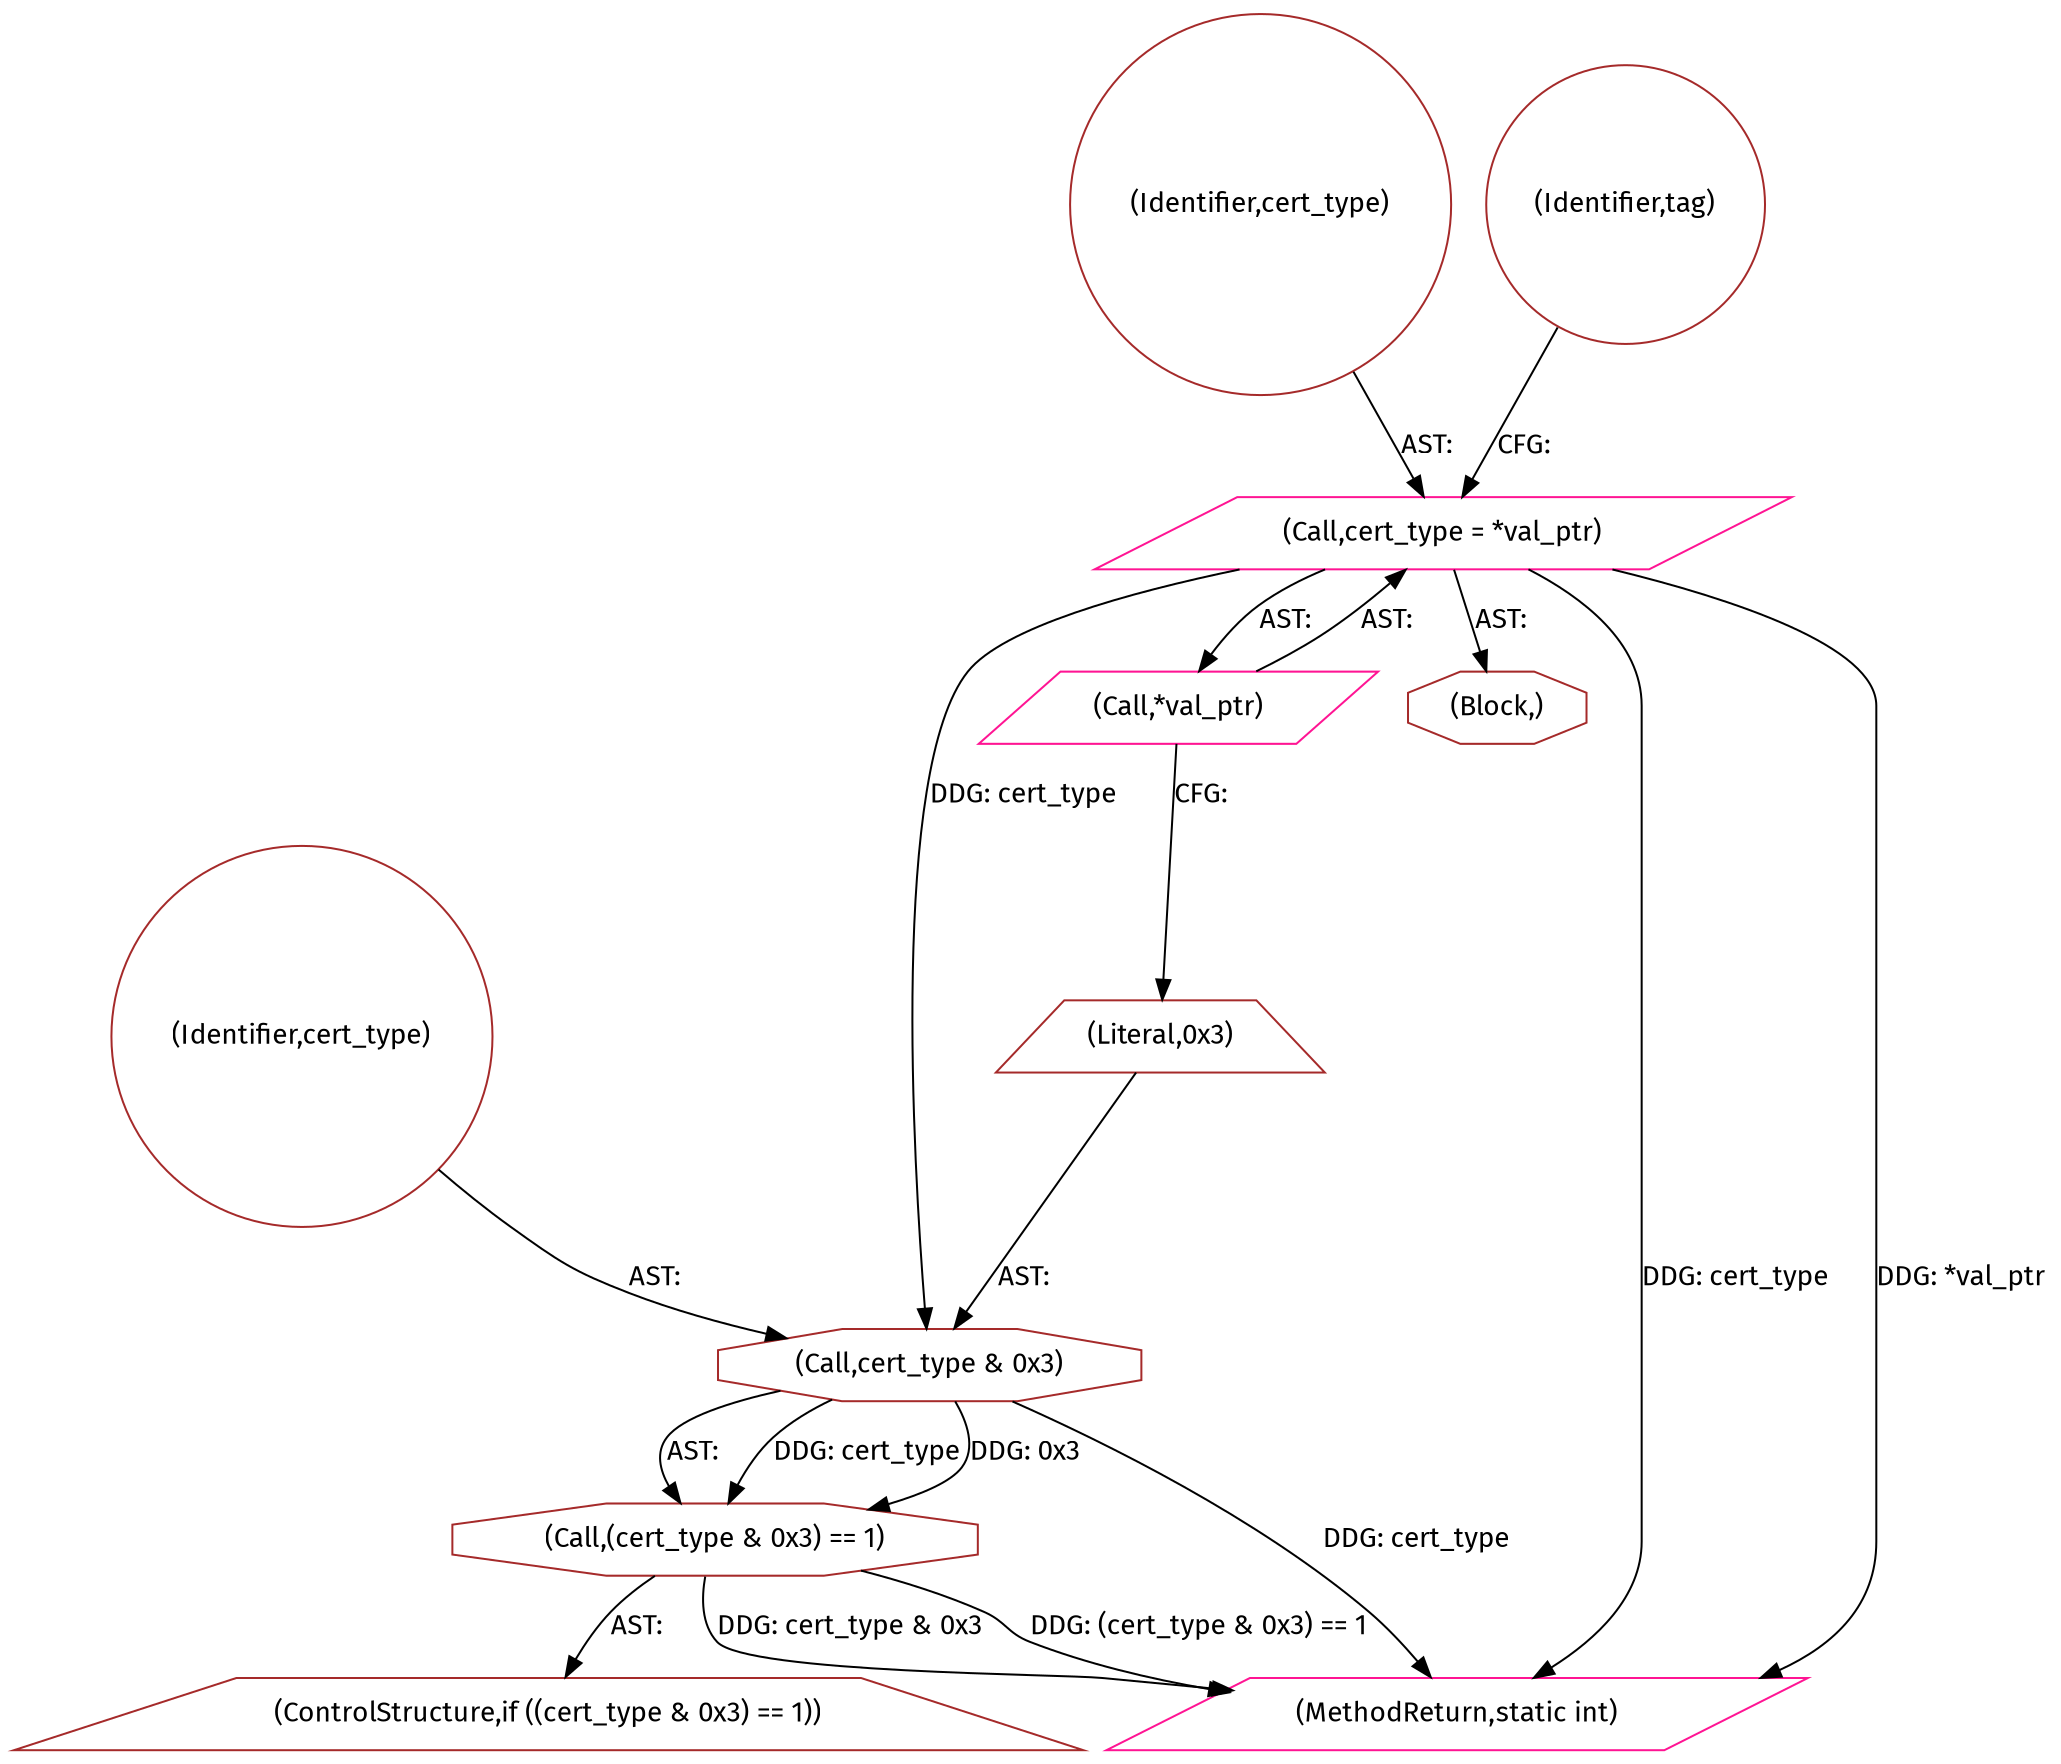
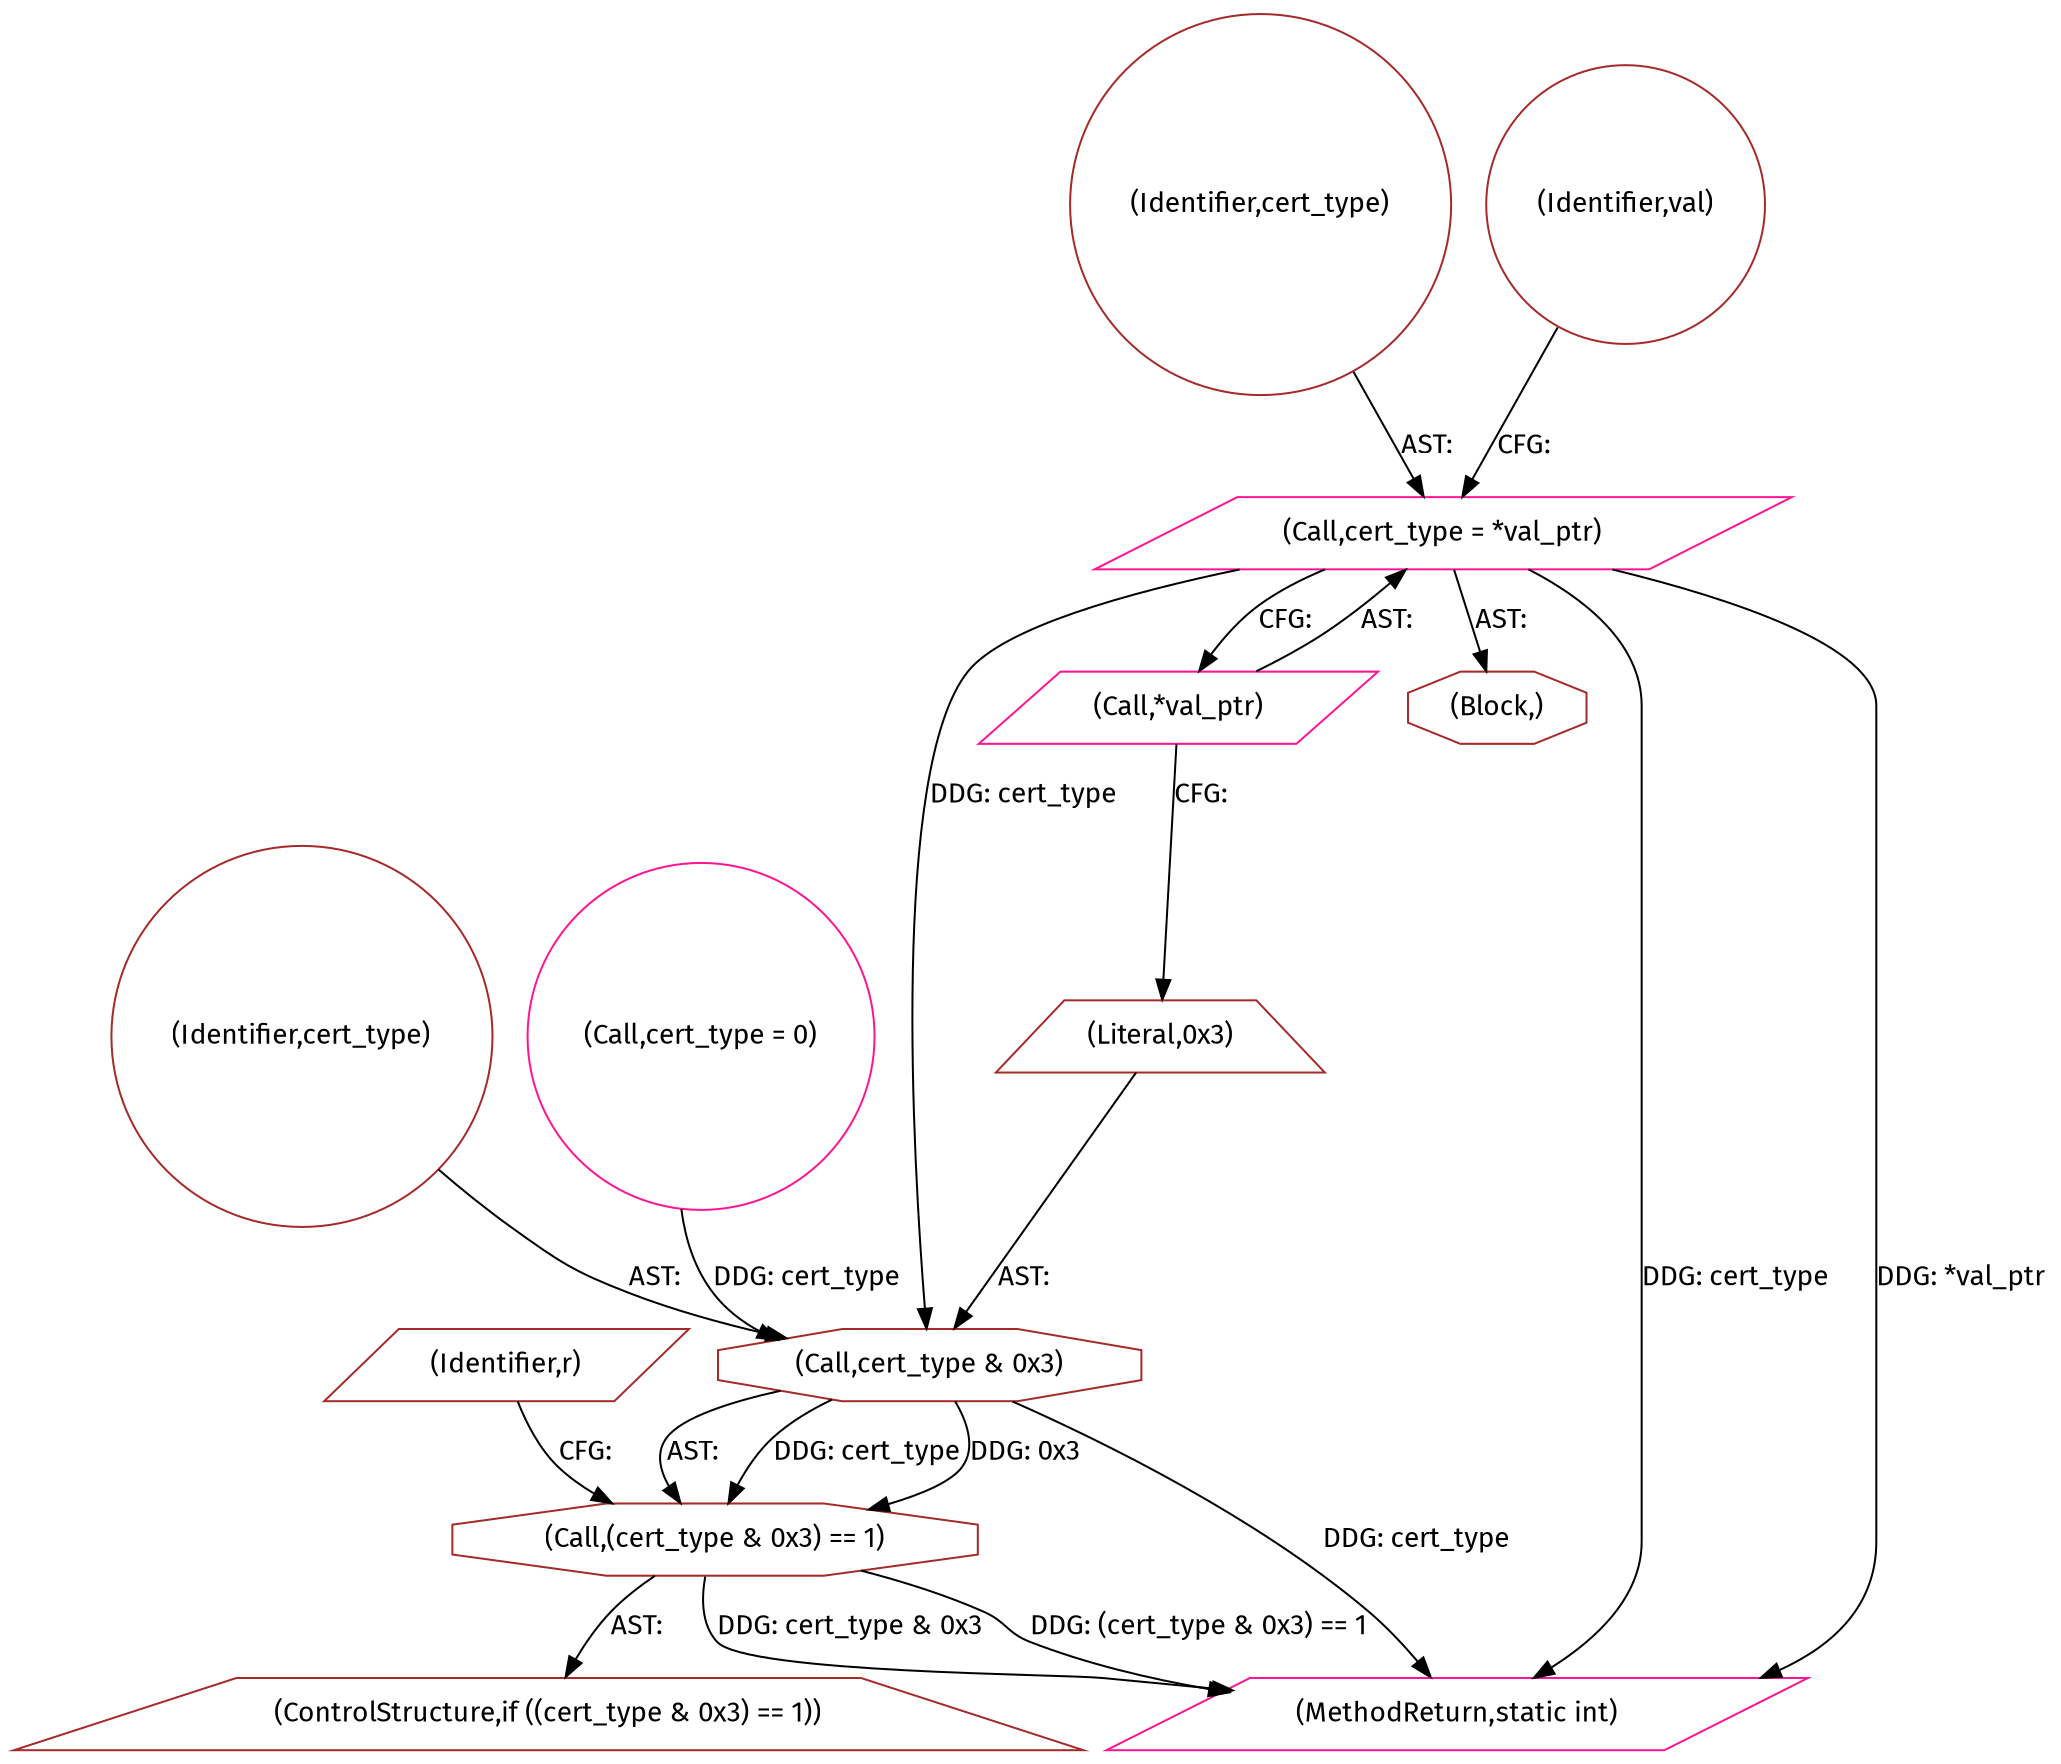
(1626, 205) -> (1626, 205)
(1290, 620) -> (1290, 620)
none -> (701, 1036)
none -> (507, 1365)
